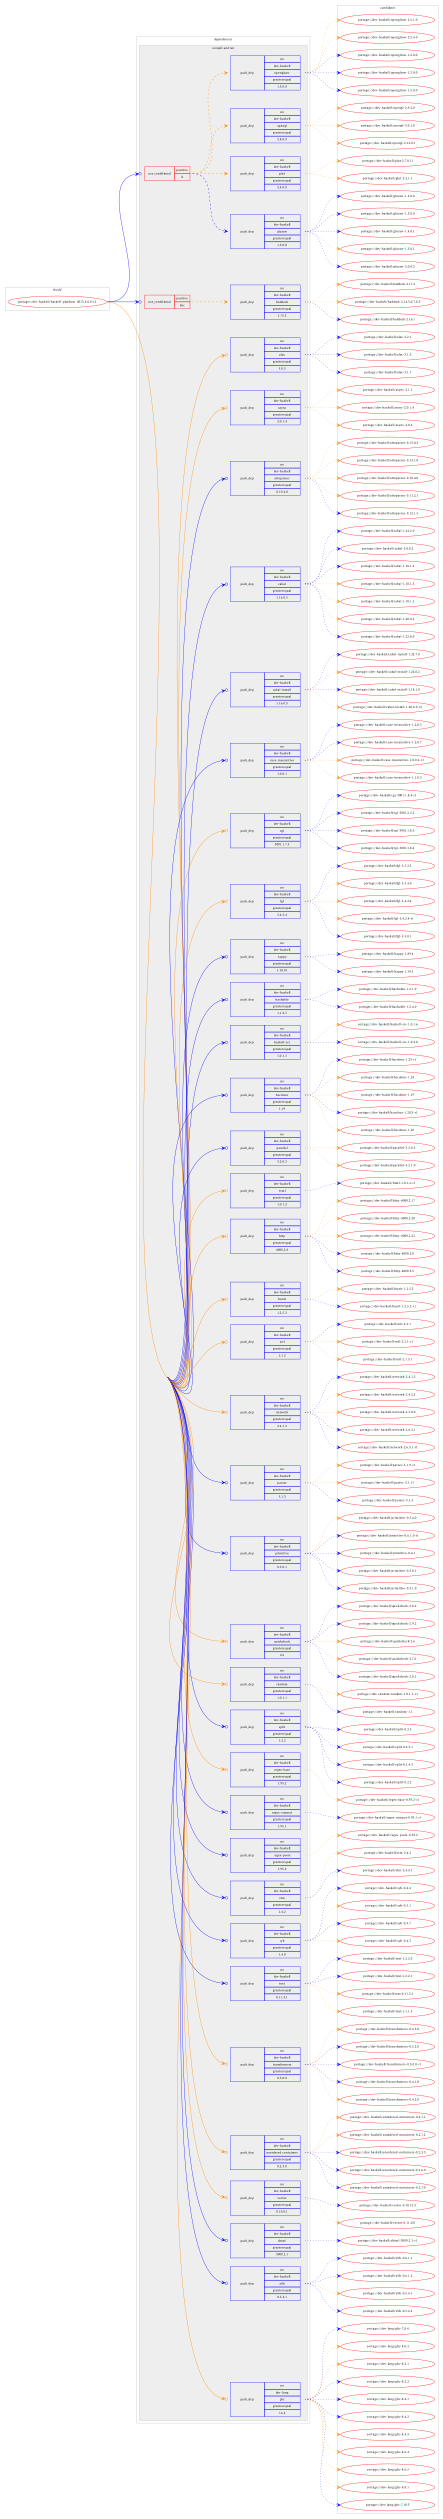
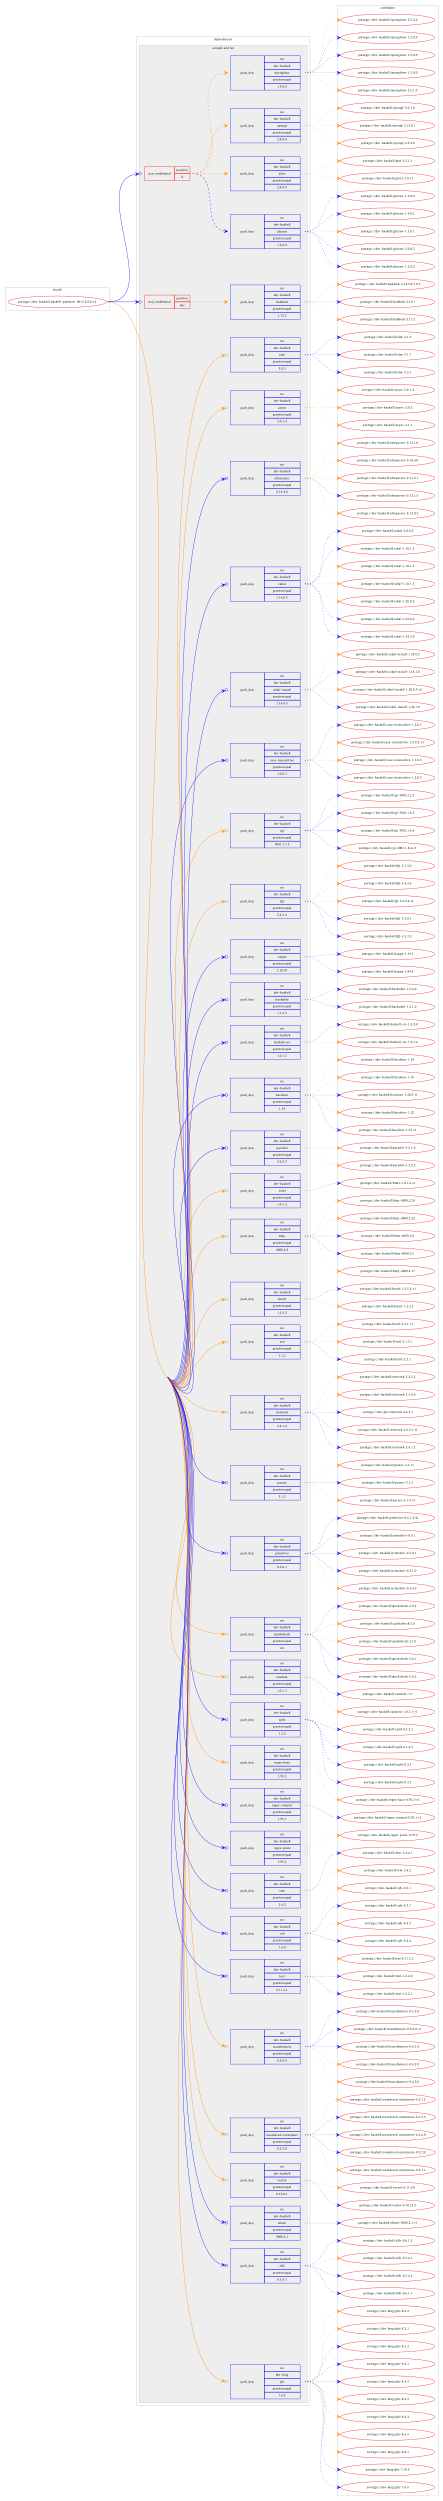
(388, 1430) -> (388, 1412)
(388, 1694) -> (388, 1712)
(388, 2012) -> none
